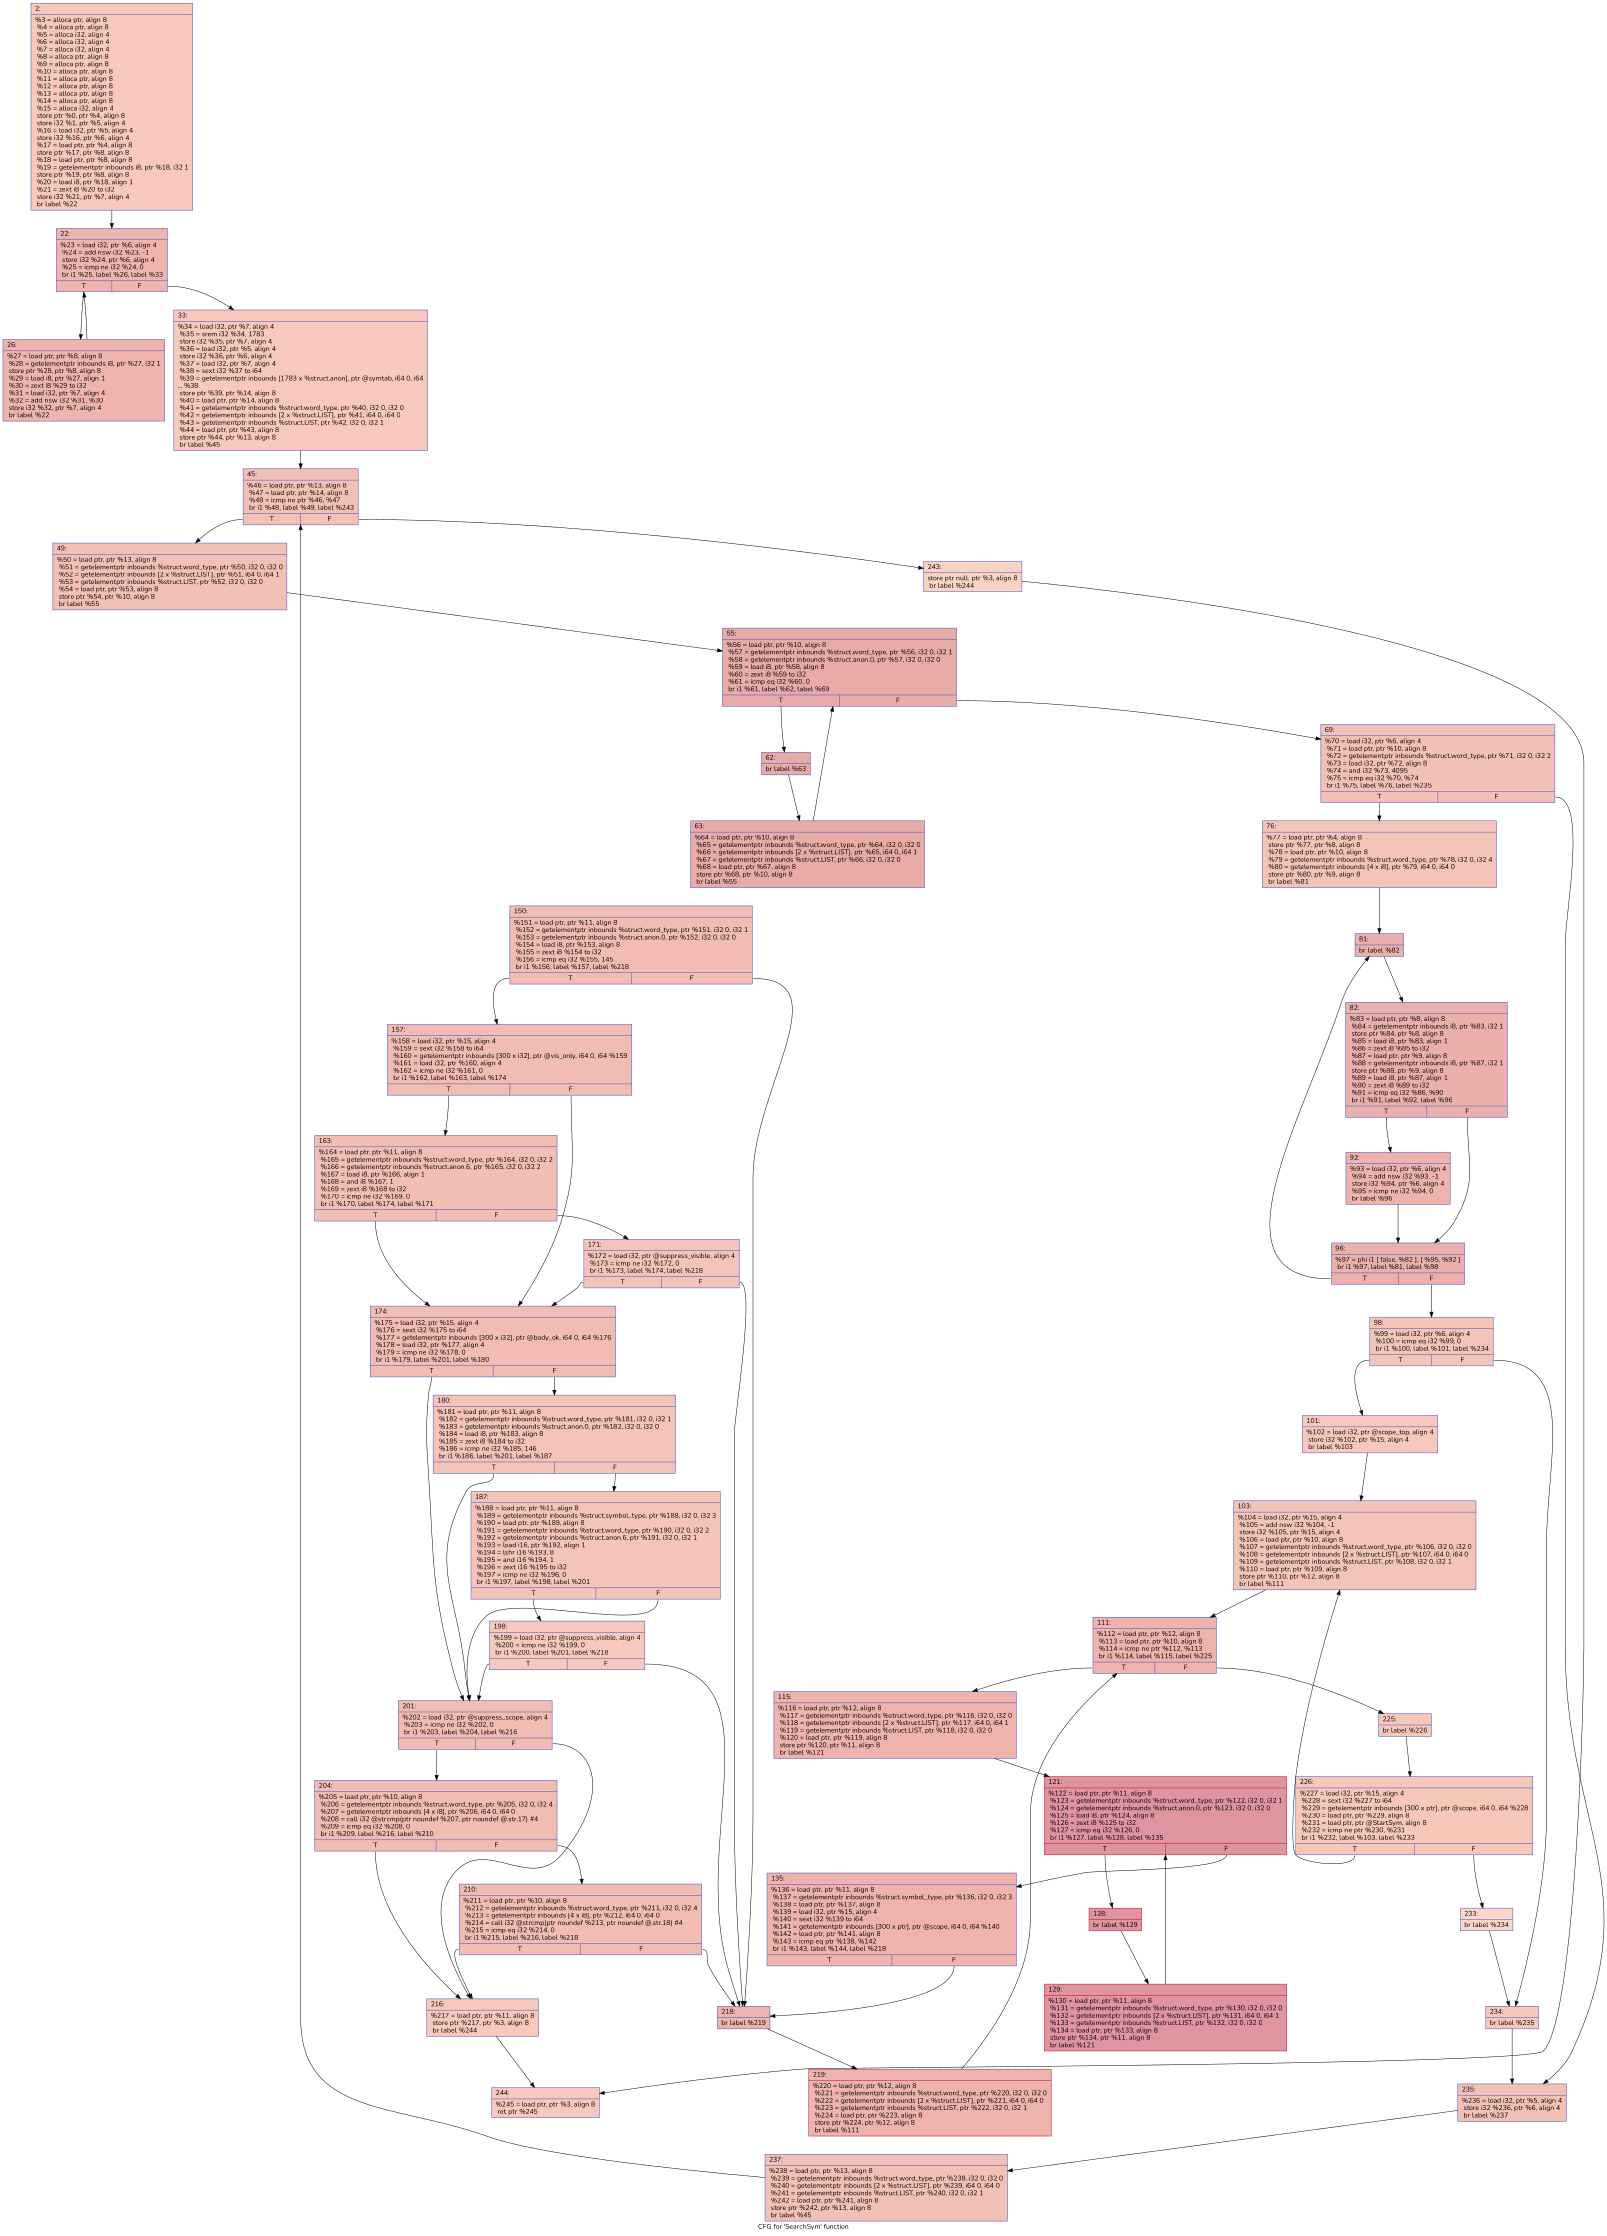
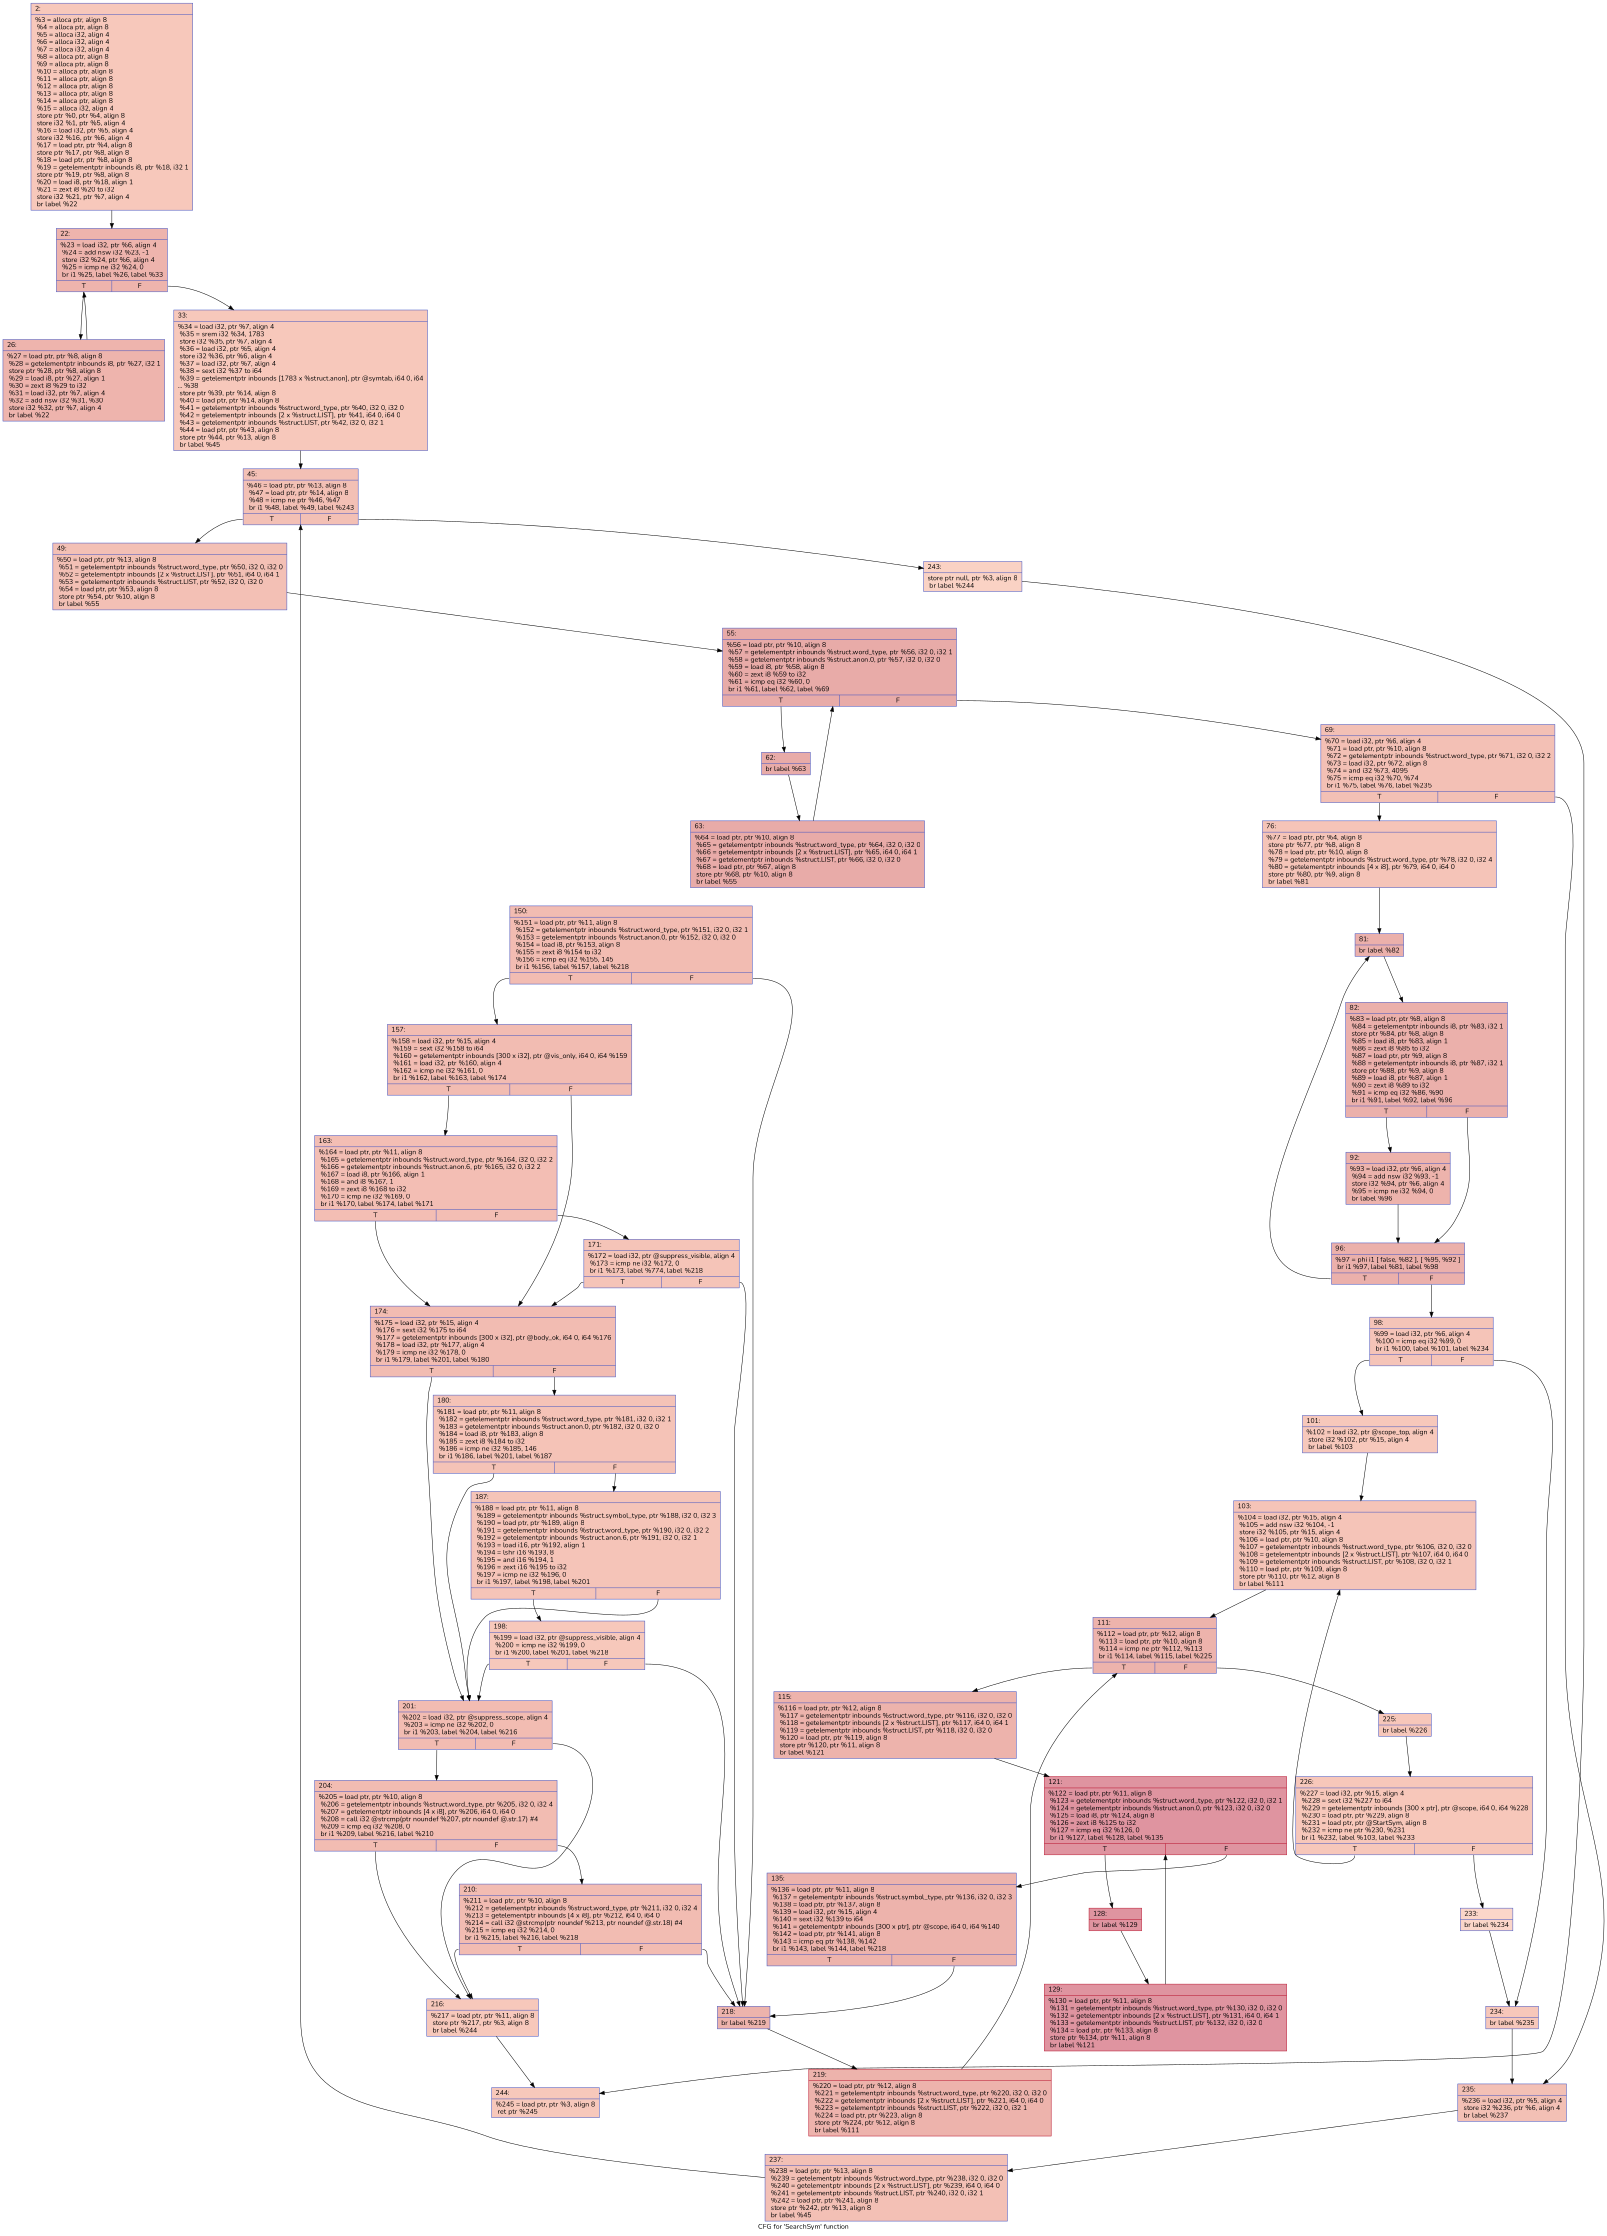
(646, 1271) -> (646, 1271)
